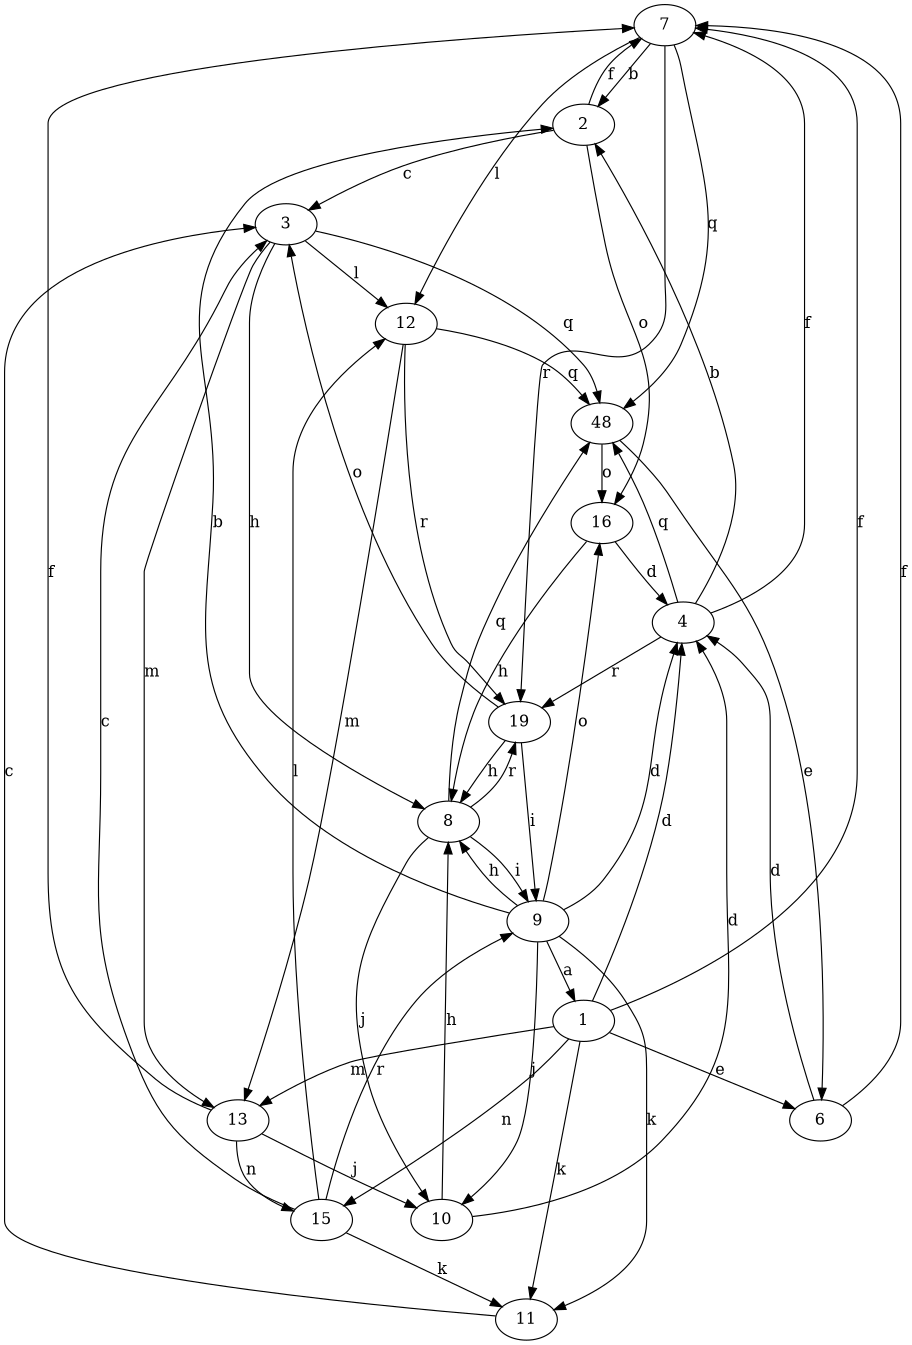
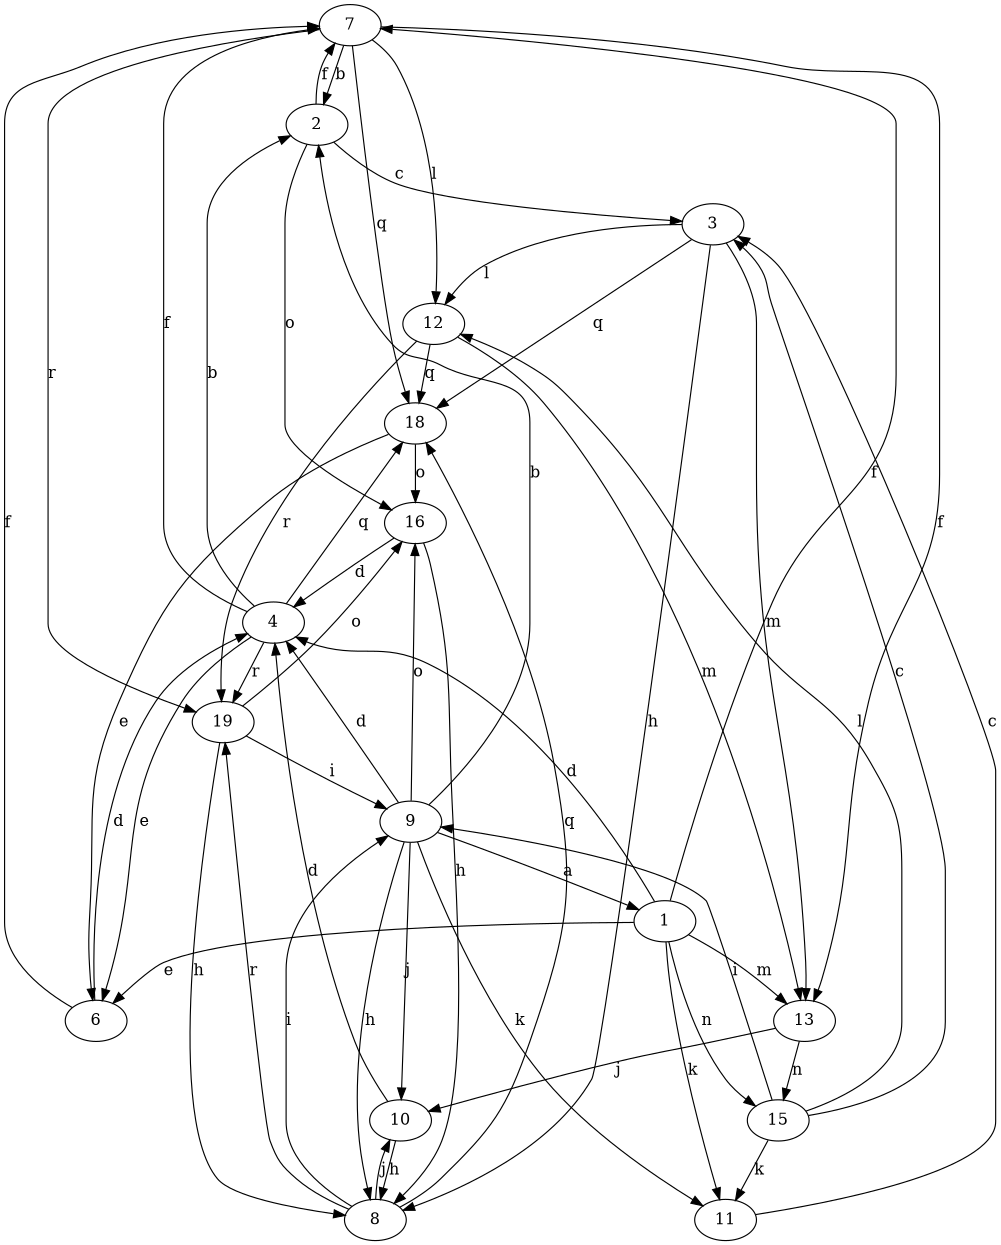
(48, 357) -> (940, 270)
(602, 423) -> (415, 423)
(359, 500) -> (324, 634)
none -> (141, 795)
(381, 1071) -> (735, 971)
